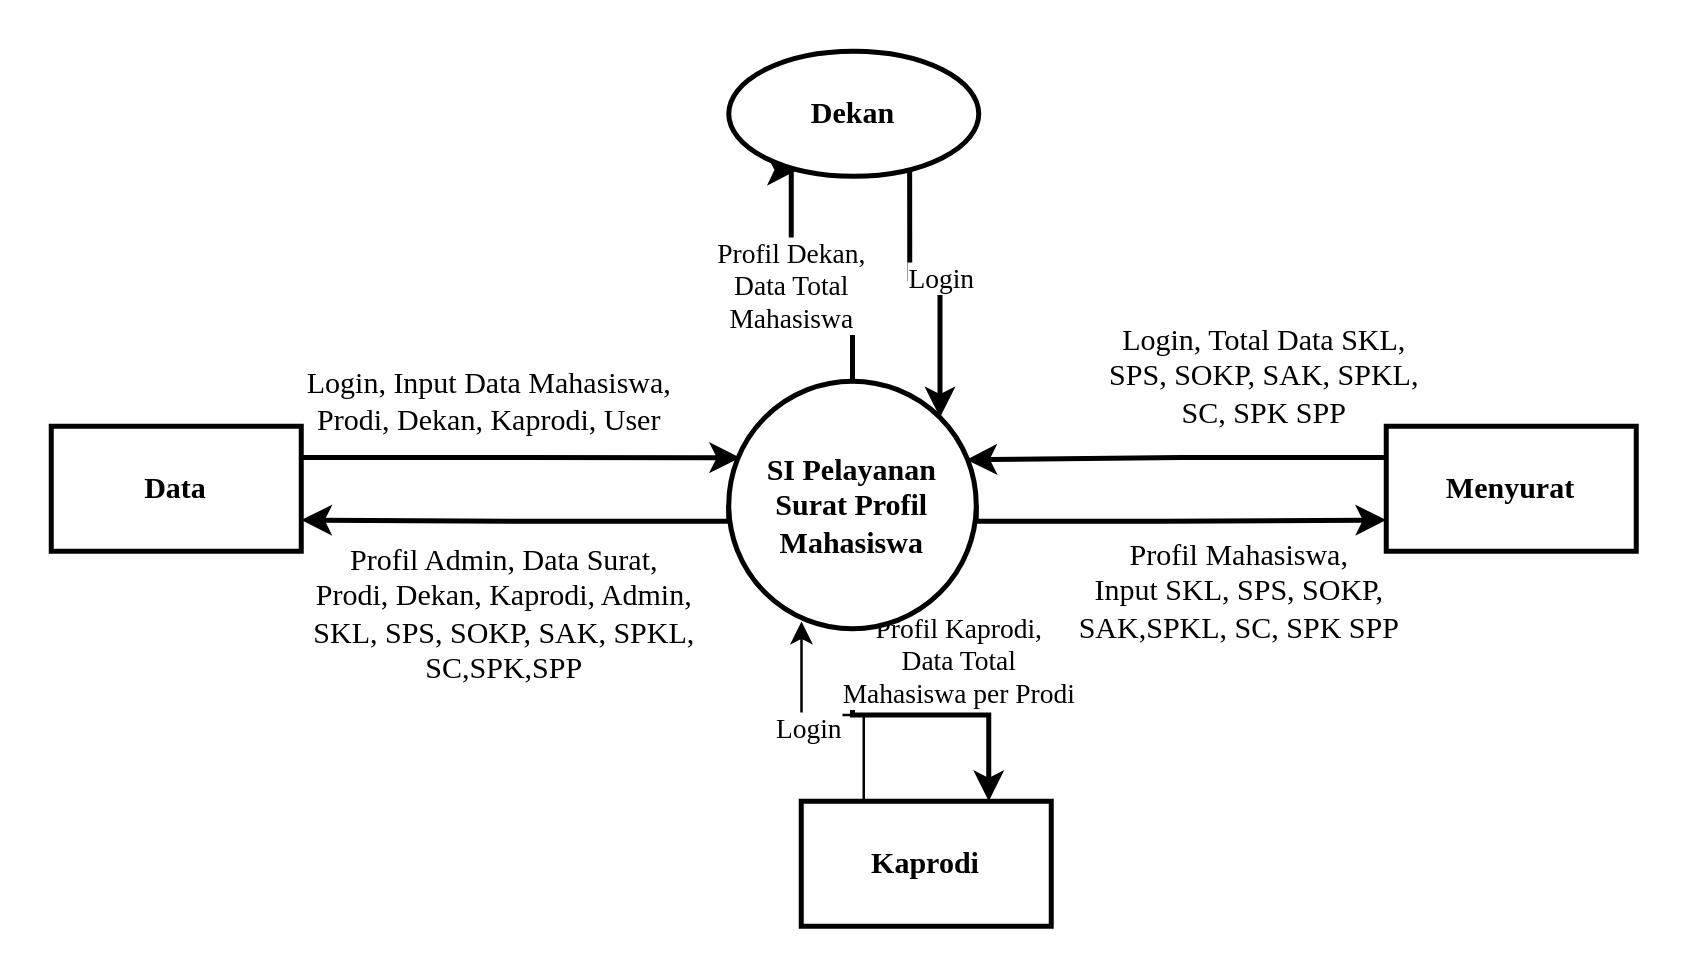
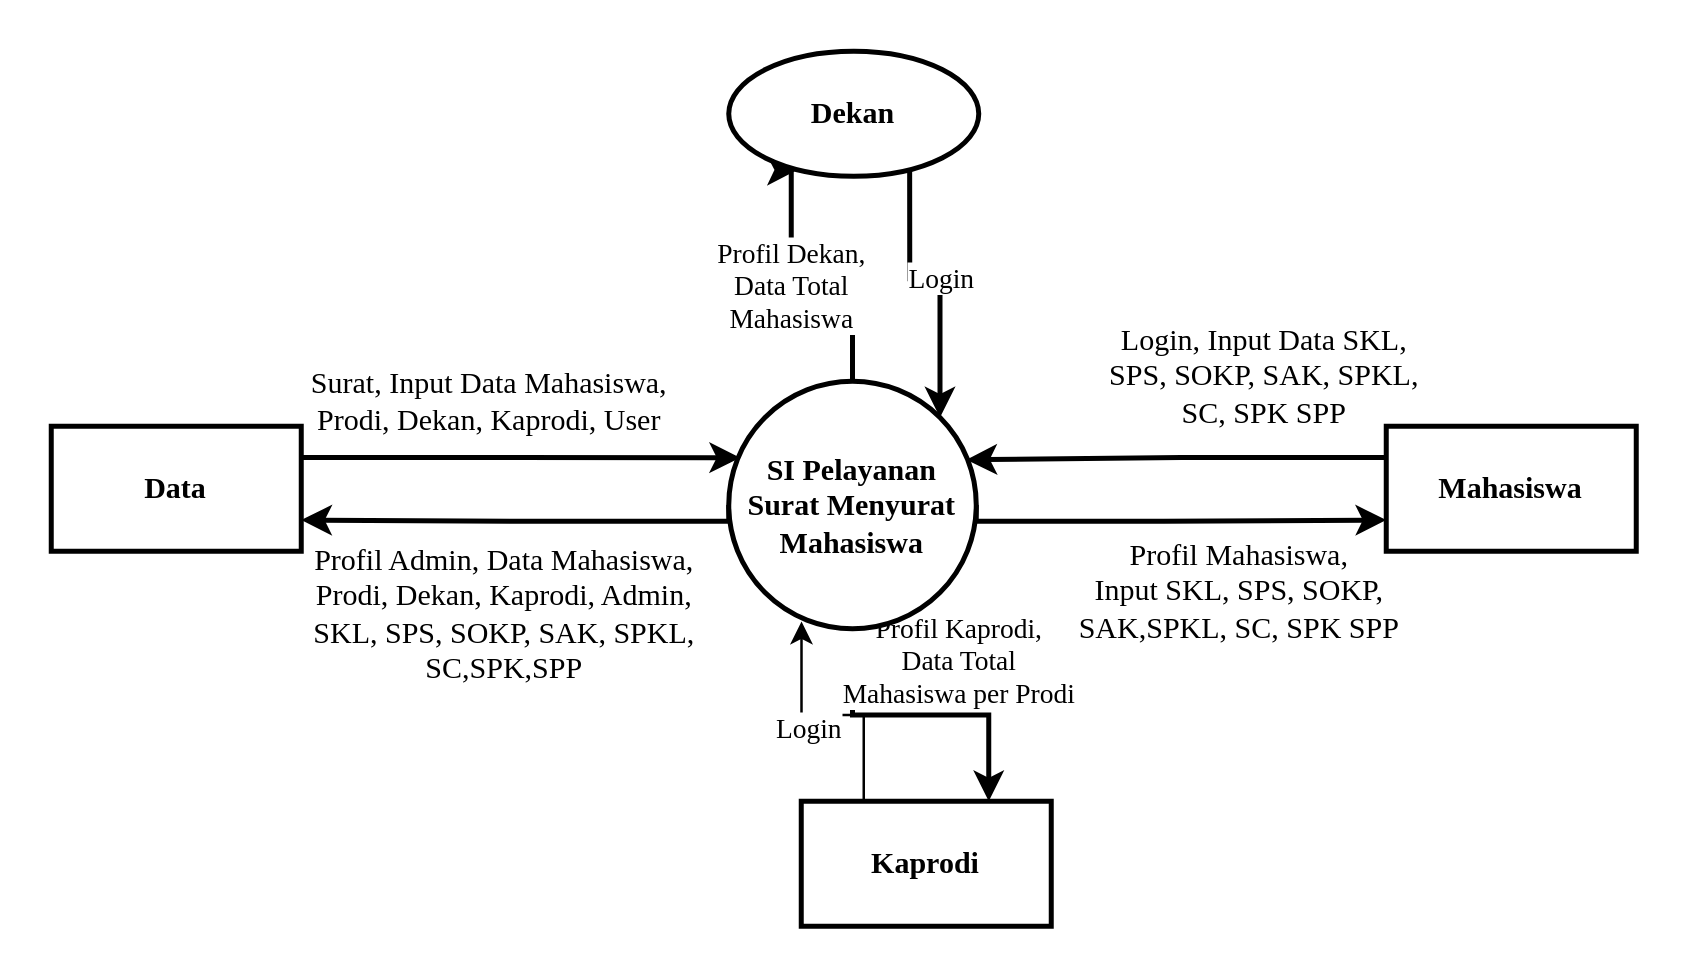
(1265, 376) -> (1265, 376)
(490, 401) -> (490, 401)
(1511, 489) -> (1511, 489)
(853, 506) -> (853, 506)
(505, 614) -> (505, 614)
